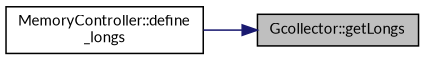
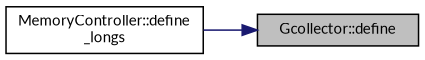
(338, 30) -> (338, 30)
